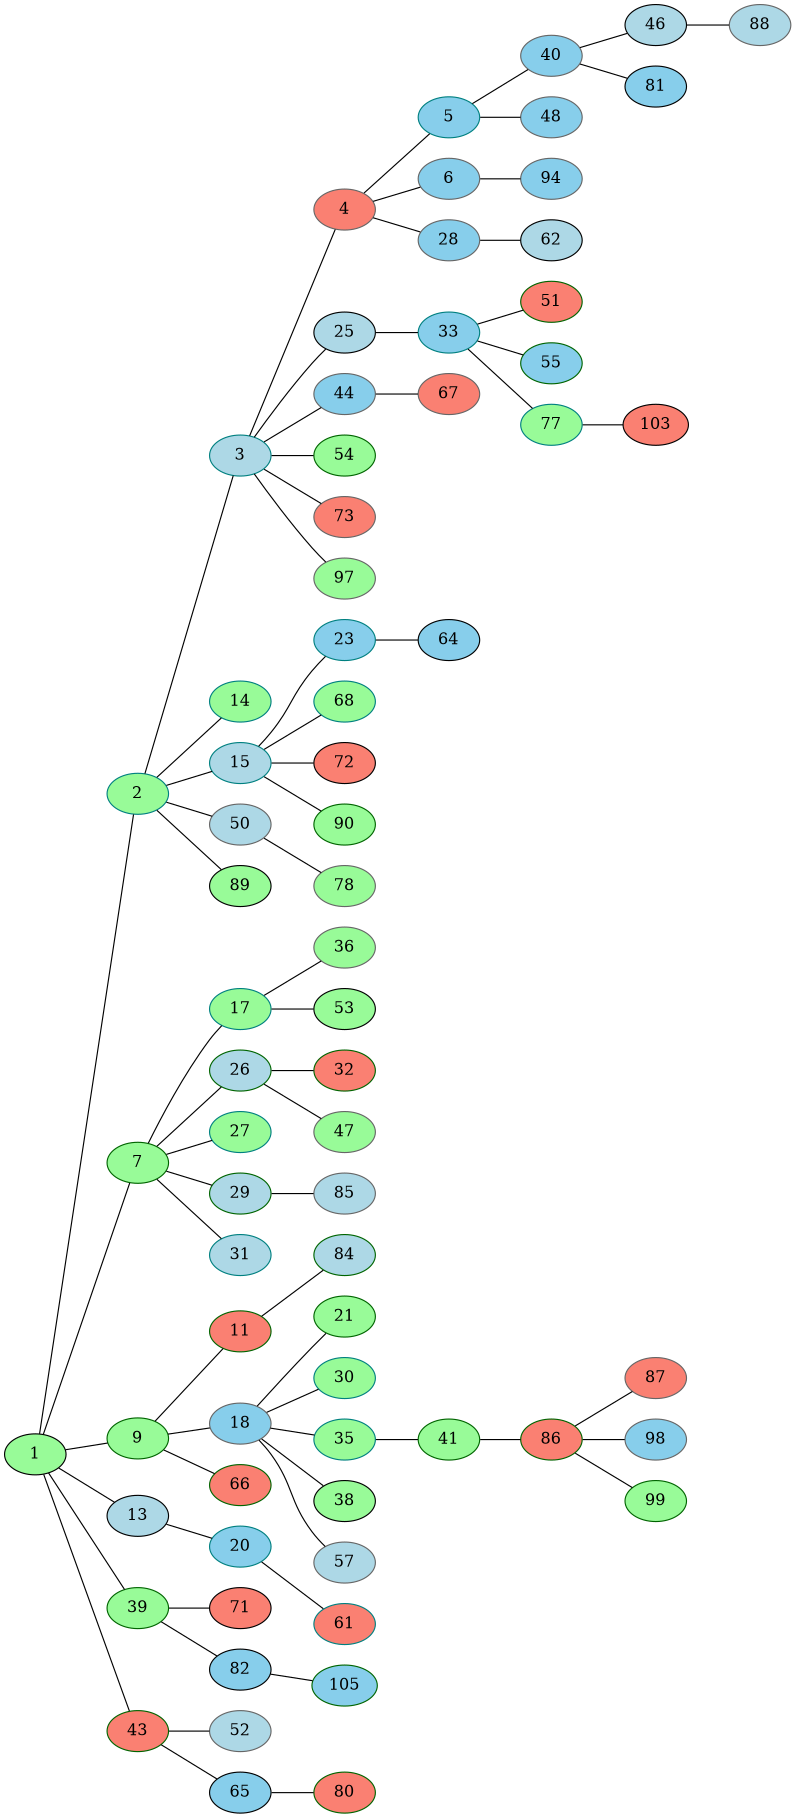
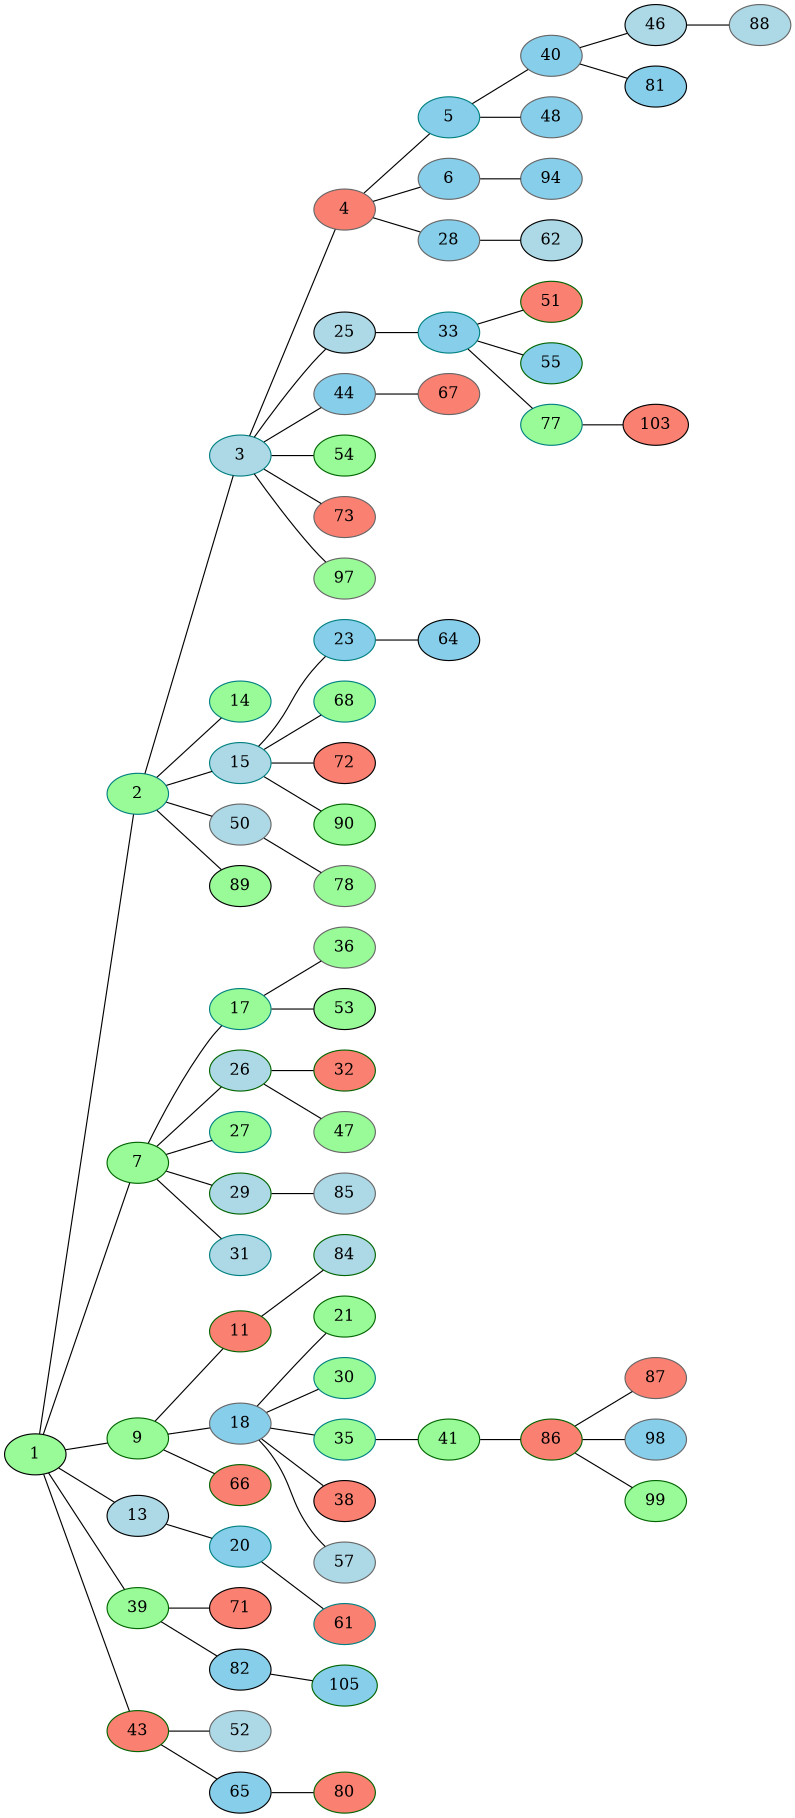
(345, 1501) -> (345, 1501)
